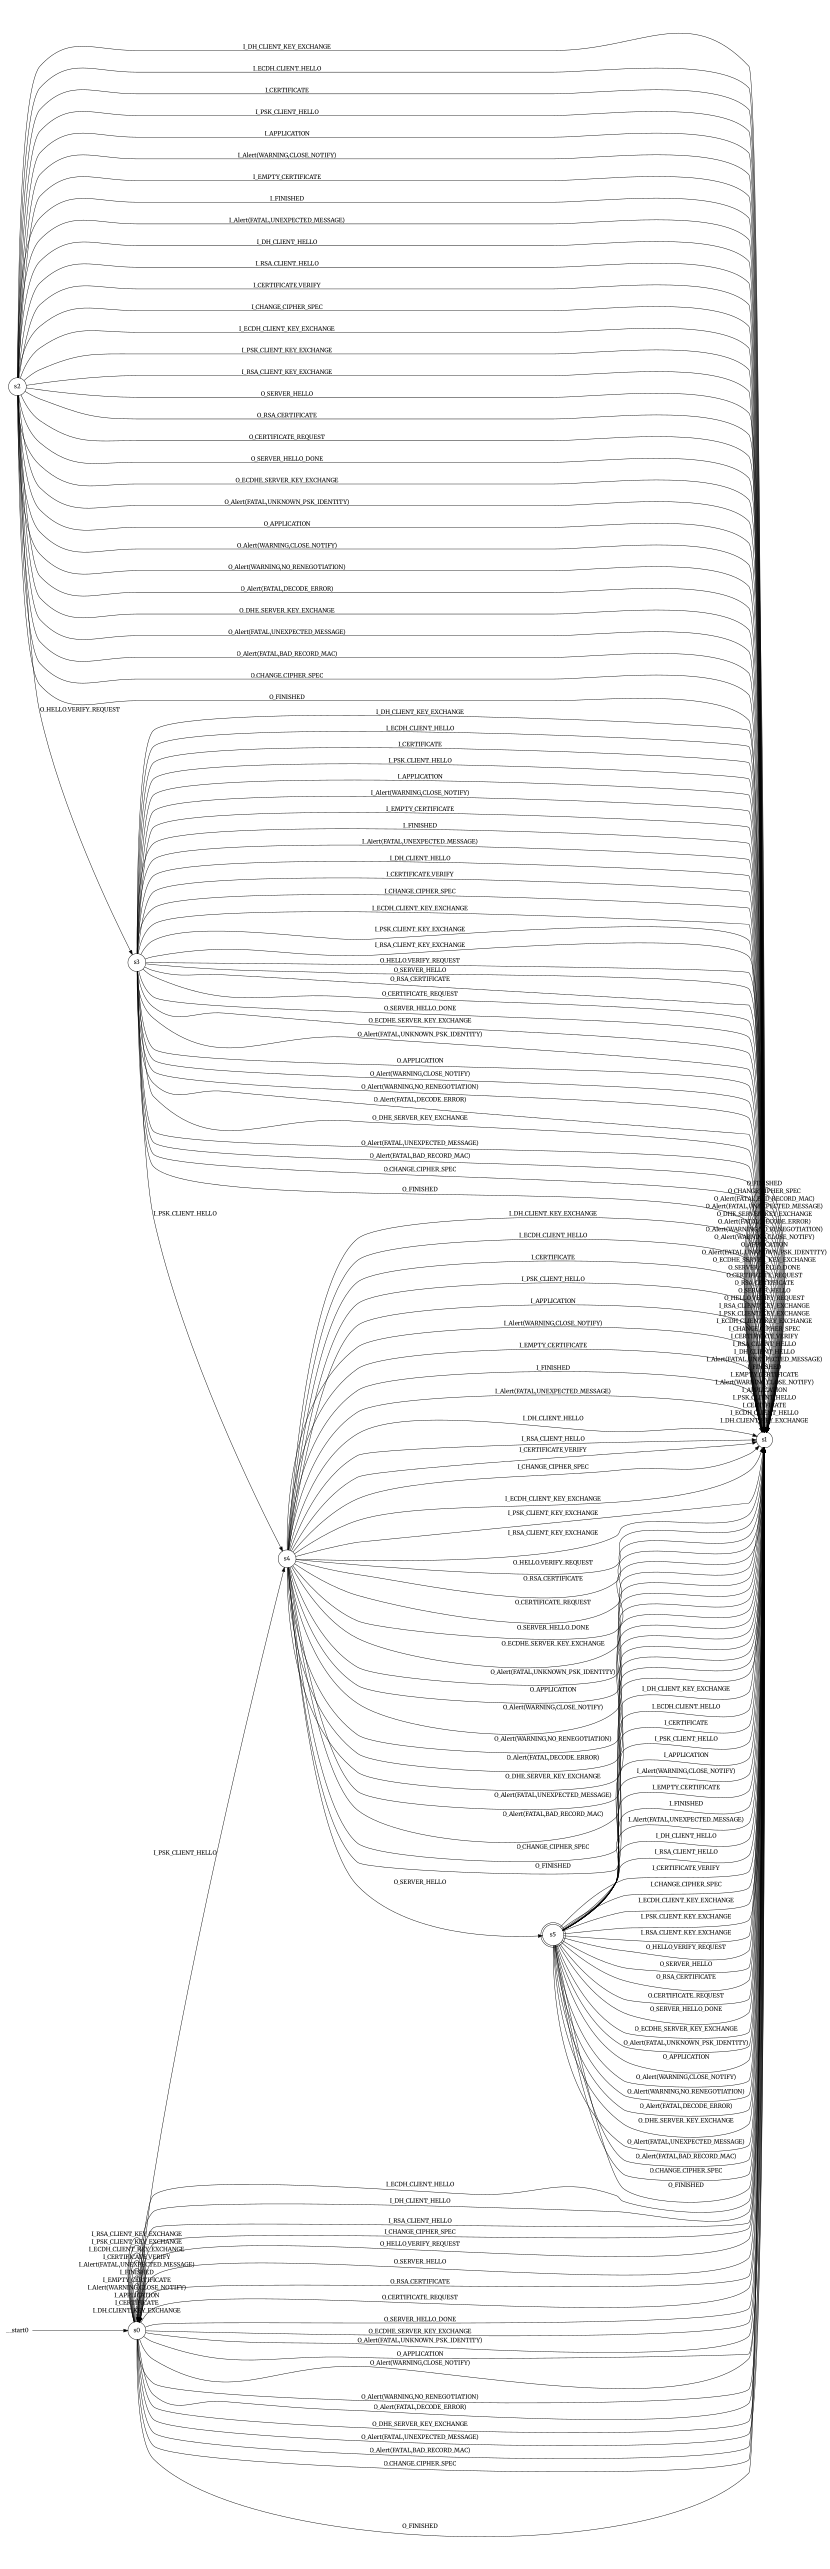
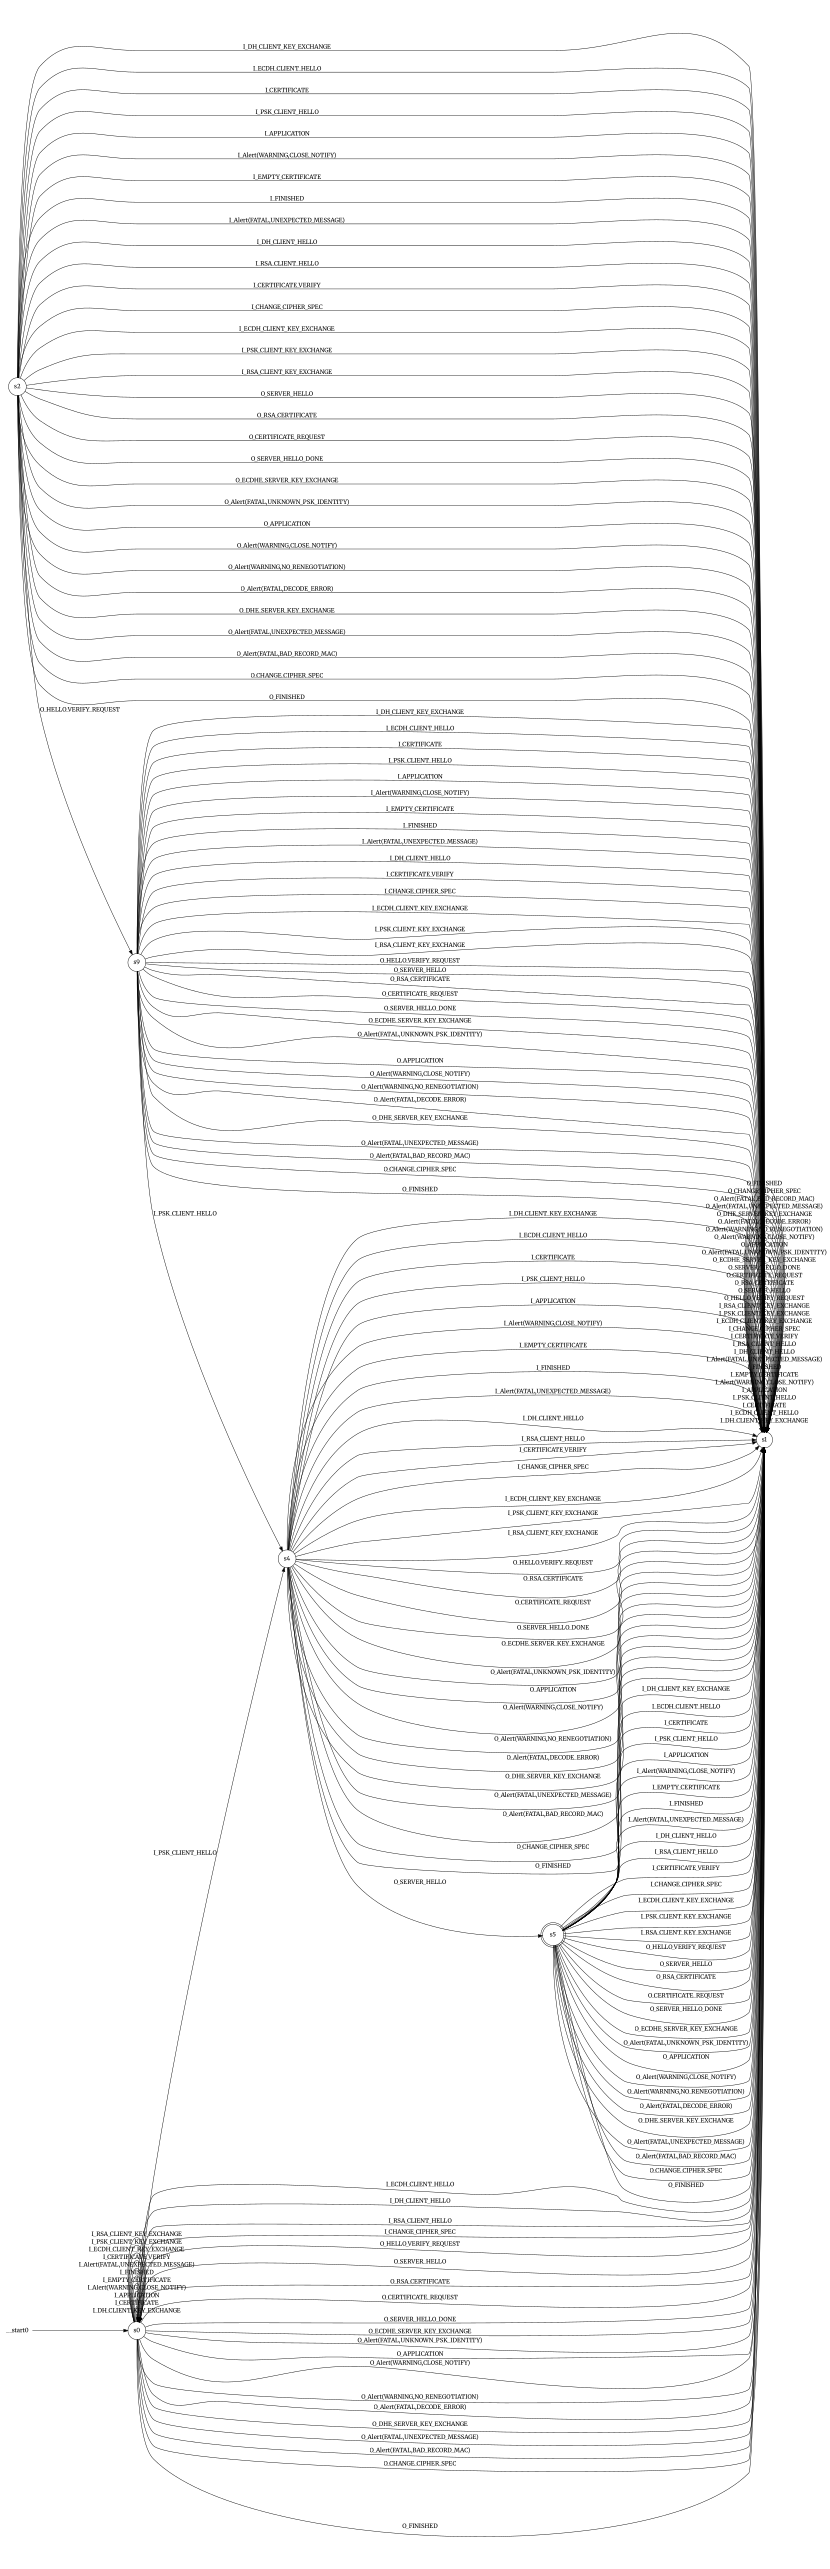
(137, 963) -> (137, 963)
